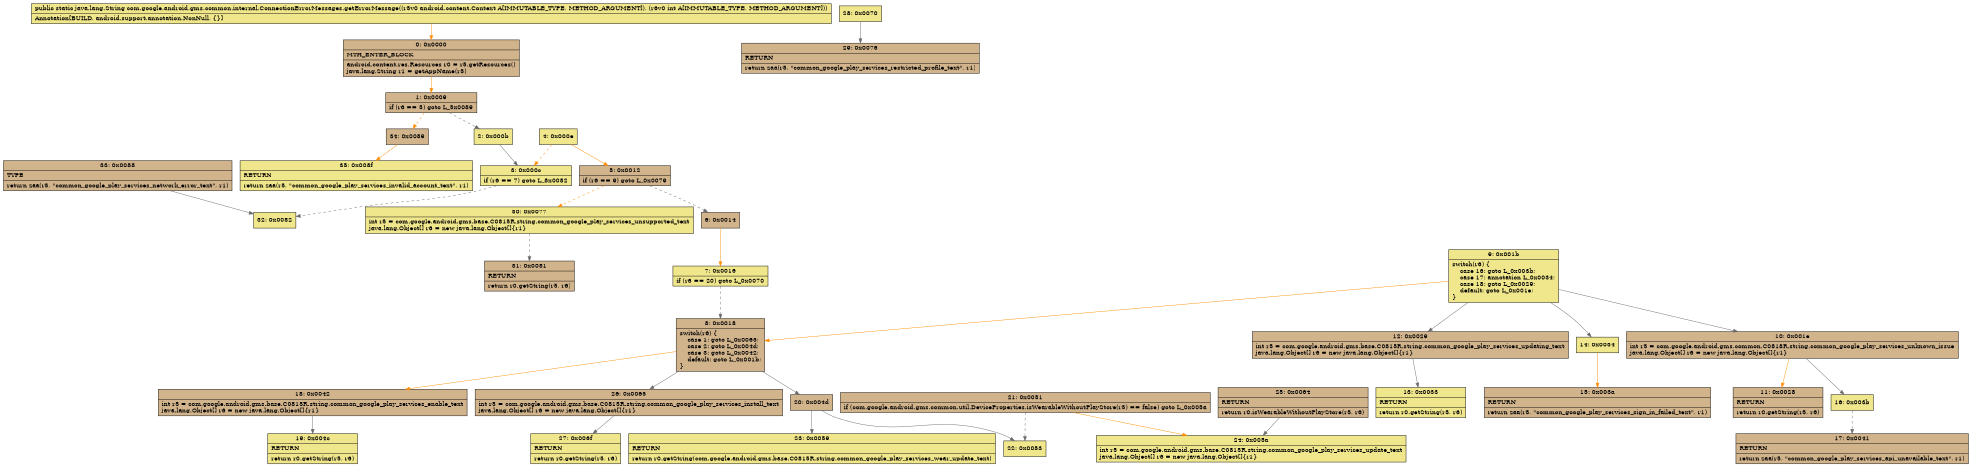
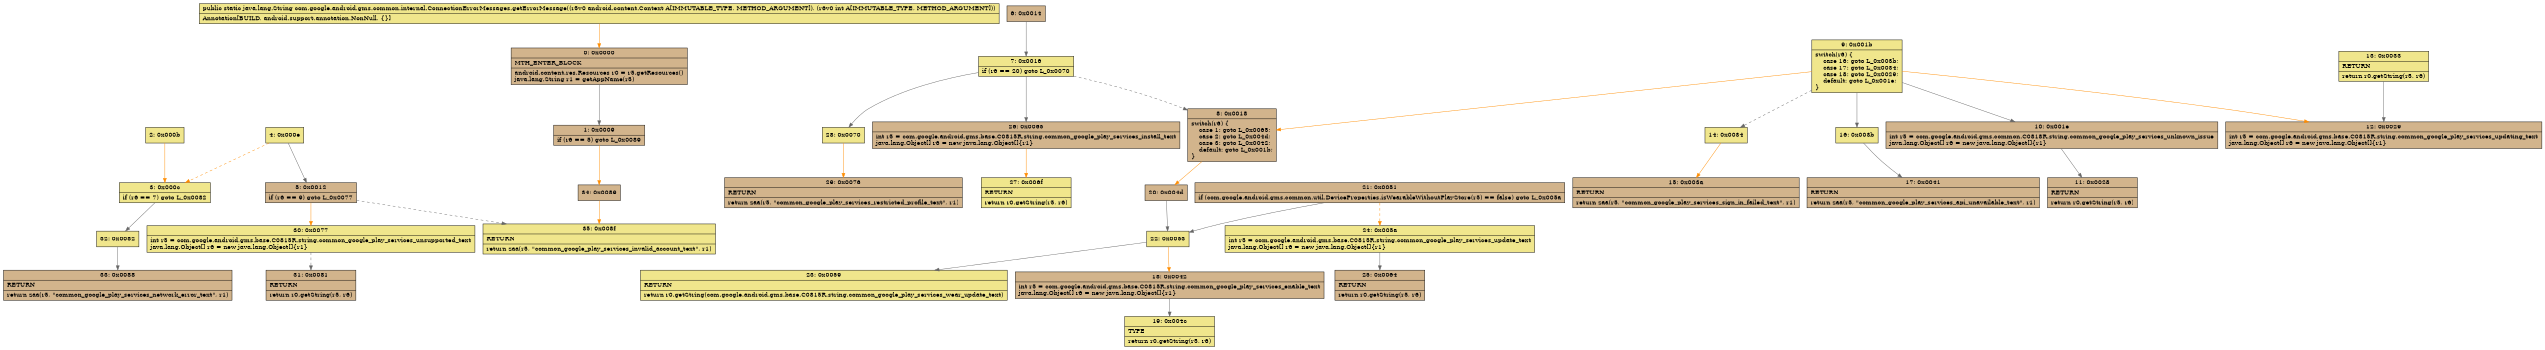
(860, 30) -> (843, 158)
(431, 82) -> (599, 103)
none -> (911, 89)
(431, 108) -> (599, 140)
(420, 119) -> (599, 163)
(462, 120) -> none
(507, 153) -> (165, 161)
(588, 154) -> (296, 161)
(15, 176) -> (21, 285)
(526, 181) -> (165, 198)
(625, 181) -> (311, 198)
(583, 195) -> (311, 212)
(677, 197) -> (429, 212)
(210, 202) -> (118, 256)
(399, 202) -> (142, 215)
(720, 245) -> (1026, 37)
(1504, 278) -> (1857, 68)
(1450, 316) -> (2104, 93)
(1570, 317) -> (1778, 108)
(543, 370) -> (1169, 257)
(1415, 371) -> (2384, 99)
(1786, 371) -> (2070, 161)
(1824, 375) -> (1857, 108)
(666, 379) -> (1026, 97)
(779, 382) -> (1190, 172)
(1293, 412) -> (1380, 295)
(812, 420) -> (1043, 256)
(1852, 420) -> (1880, 160)
(605, 423) -> (1026, 161)
(1025, 424) -> (1258, 216)
(1128, 424) -> (1380, 212)
(1273, 425) -> (1380, 259)
(285, 449) -> (1137, 331)
